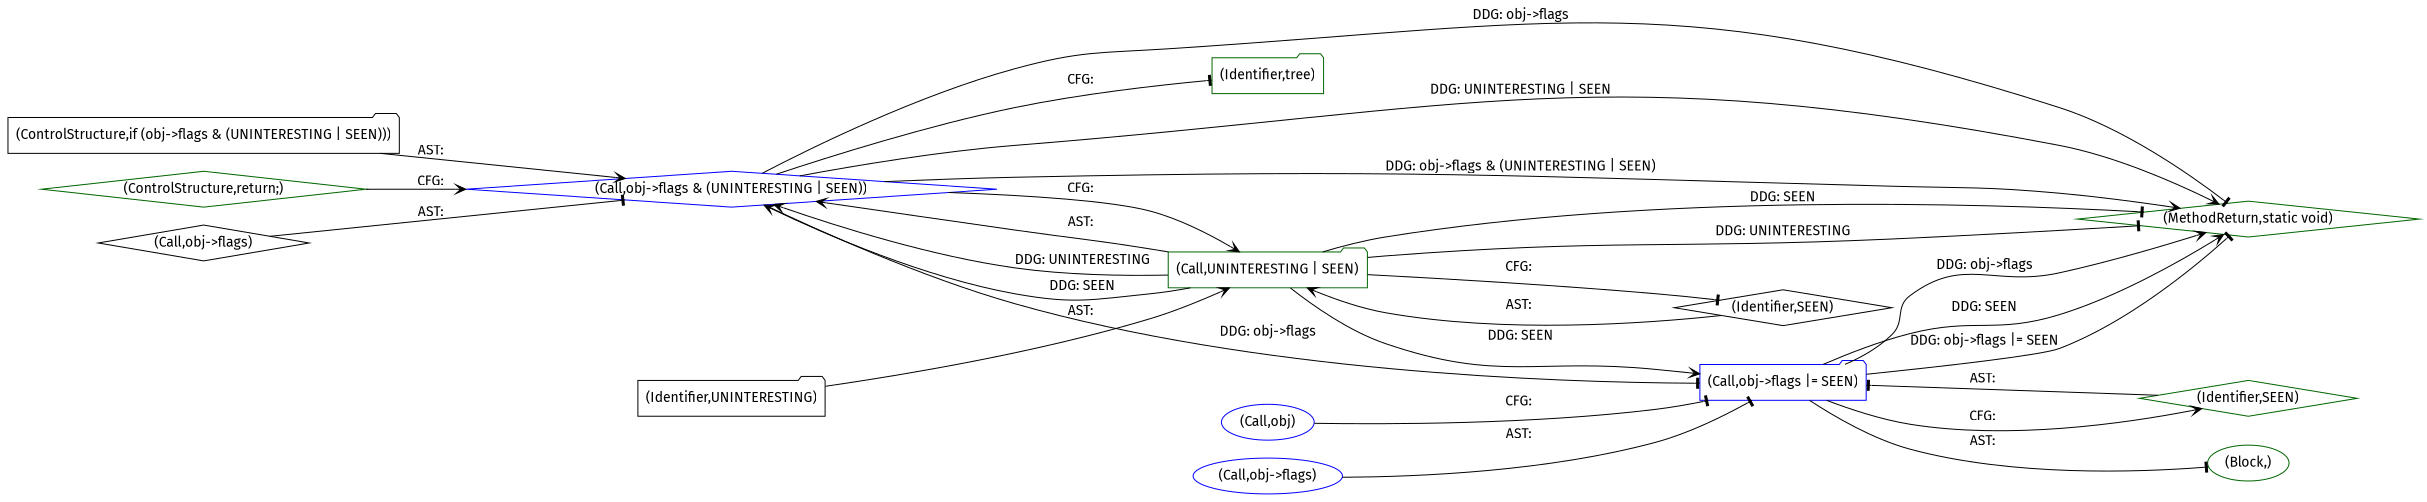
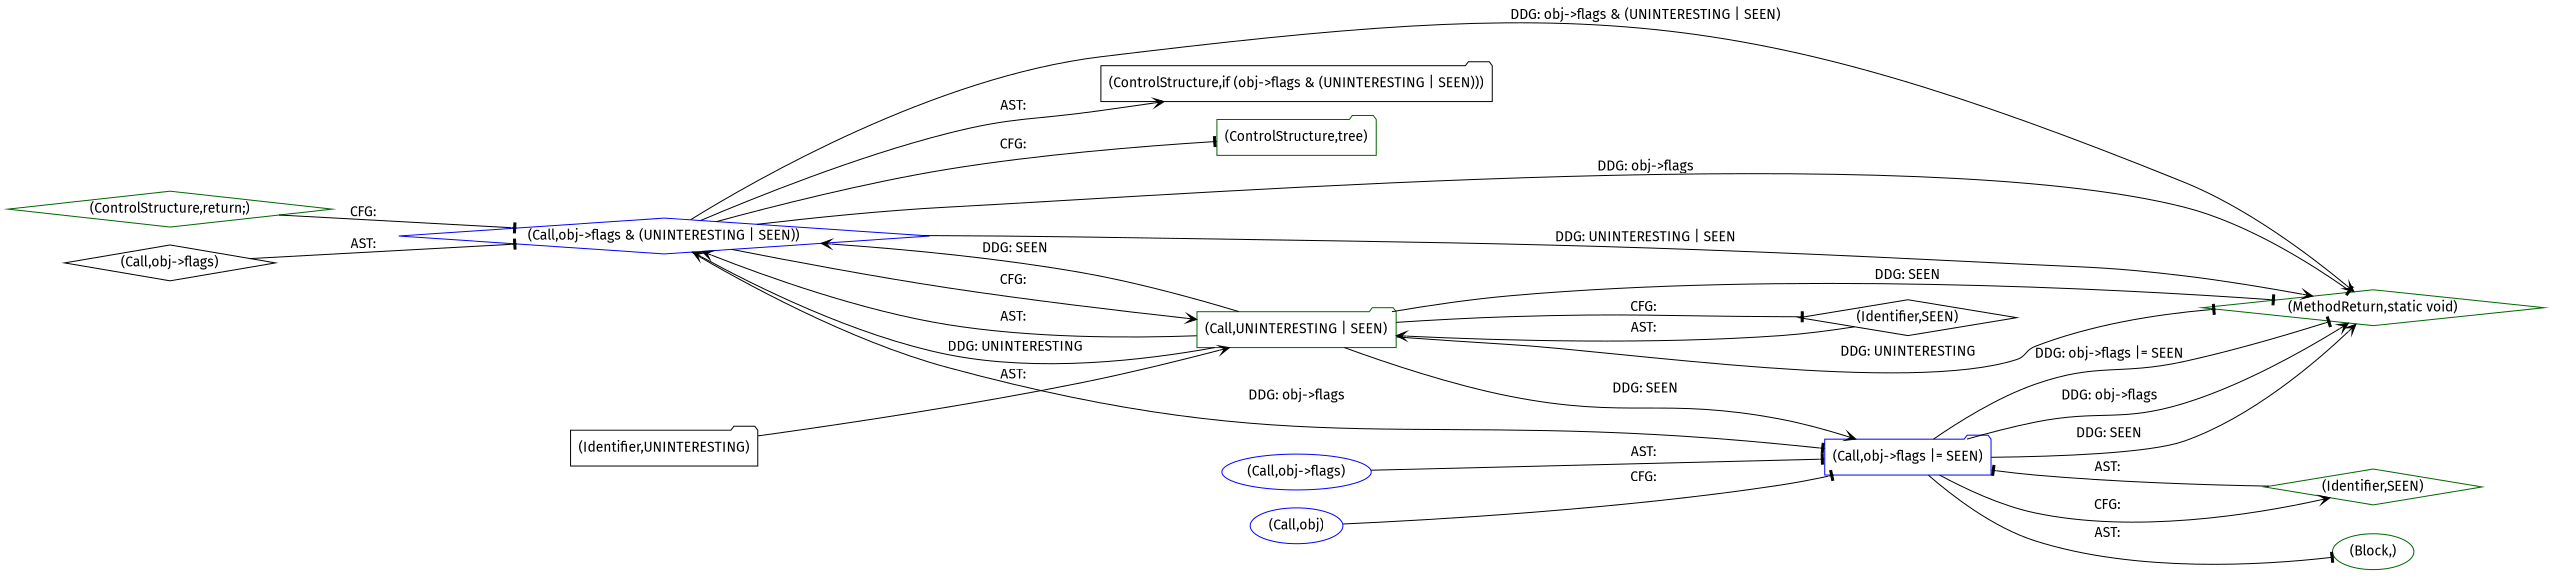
(1268, 76) -> (1297, 137)
(498, 165) -> (922, 140)
(411, 189) -> (395, 221)
